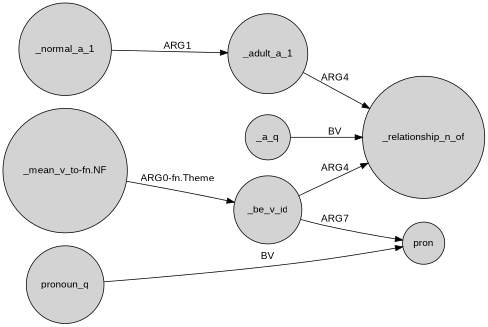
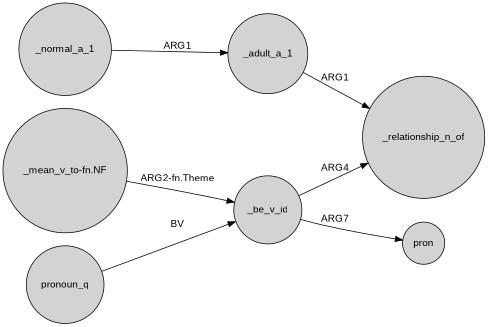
(335, 78) -> (335, 78)
(268, 137) -> none
(178, 178) -> (178, 178)
(250, 268) -> (165, 248)
